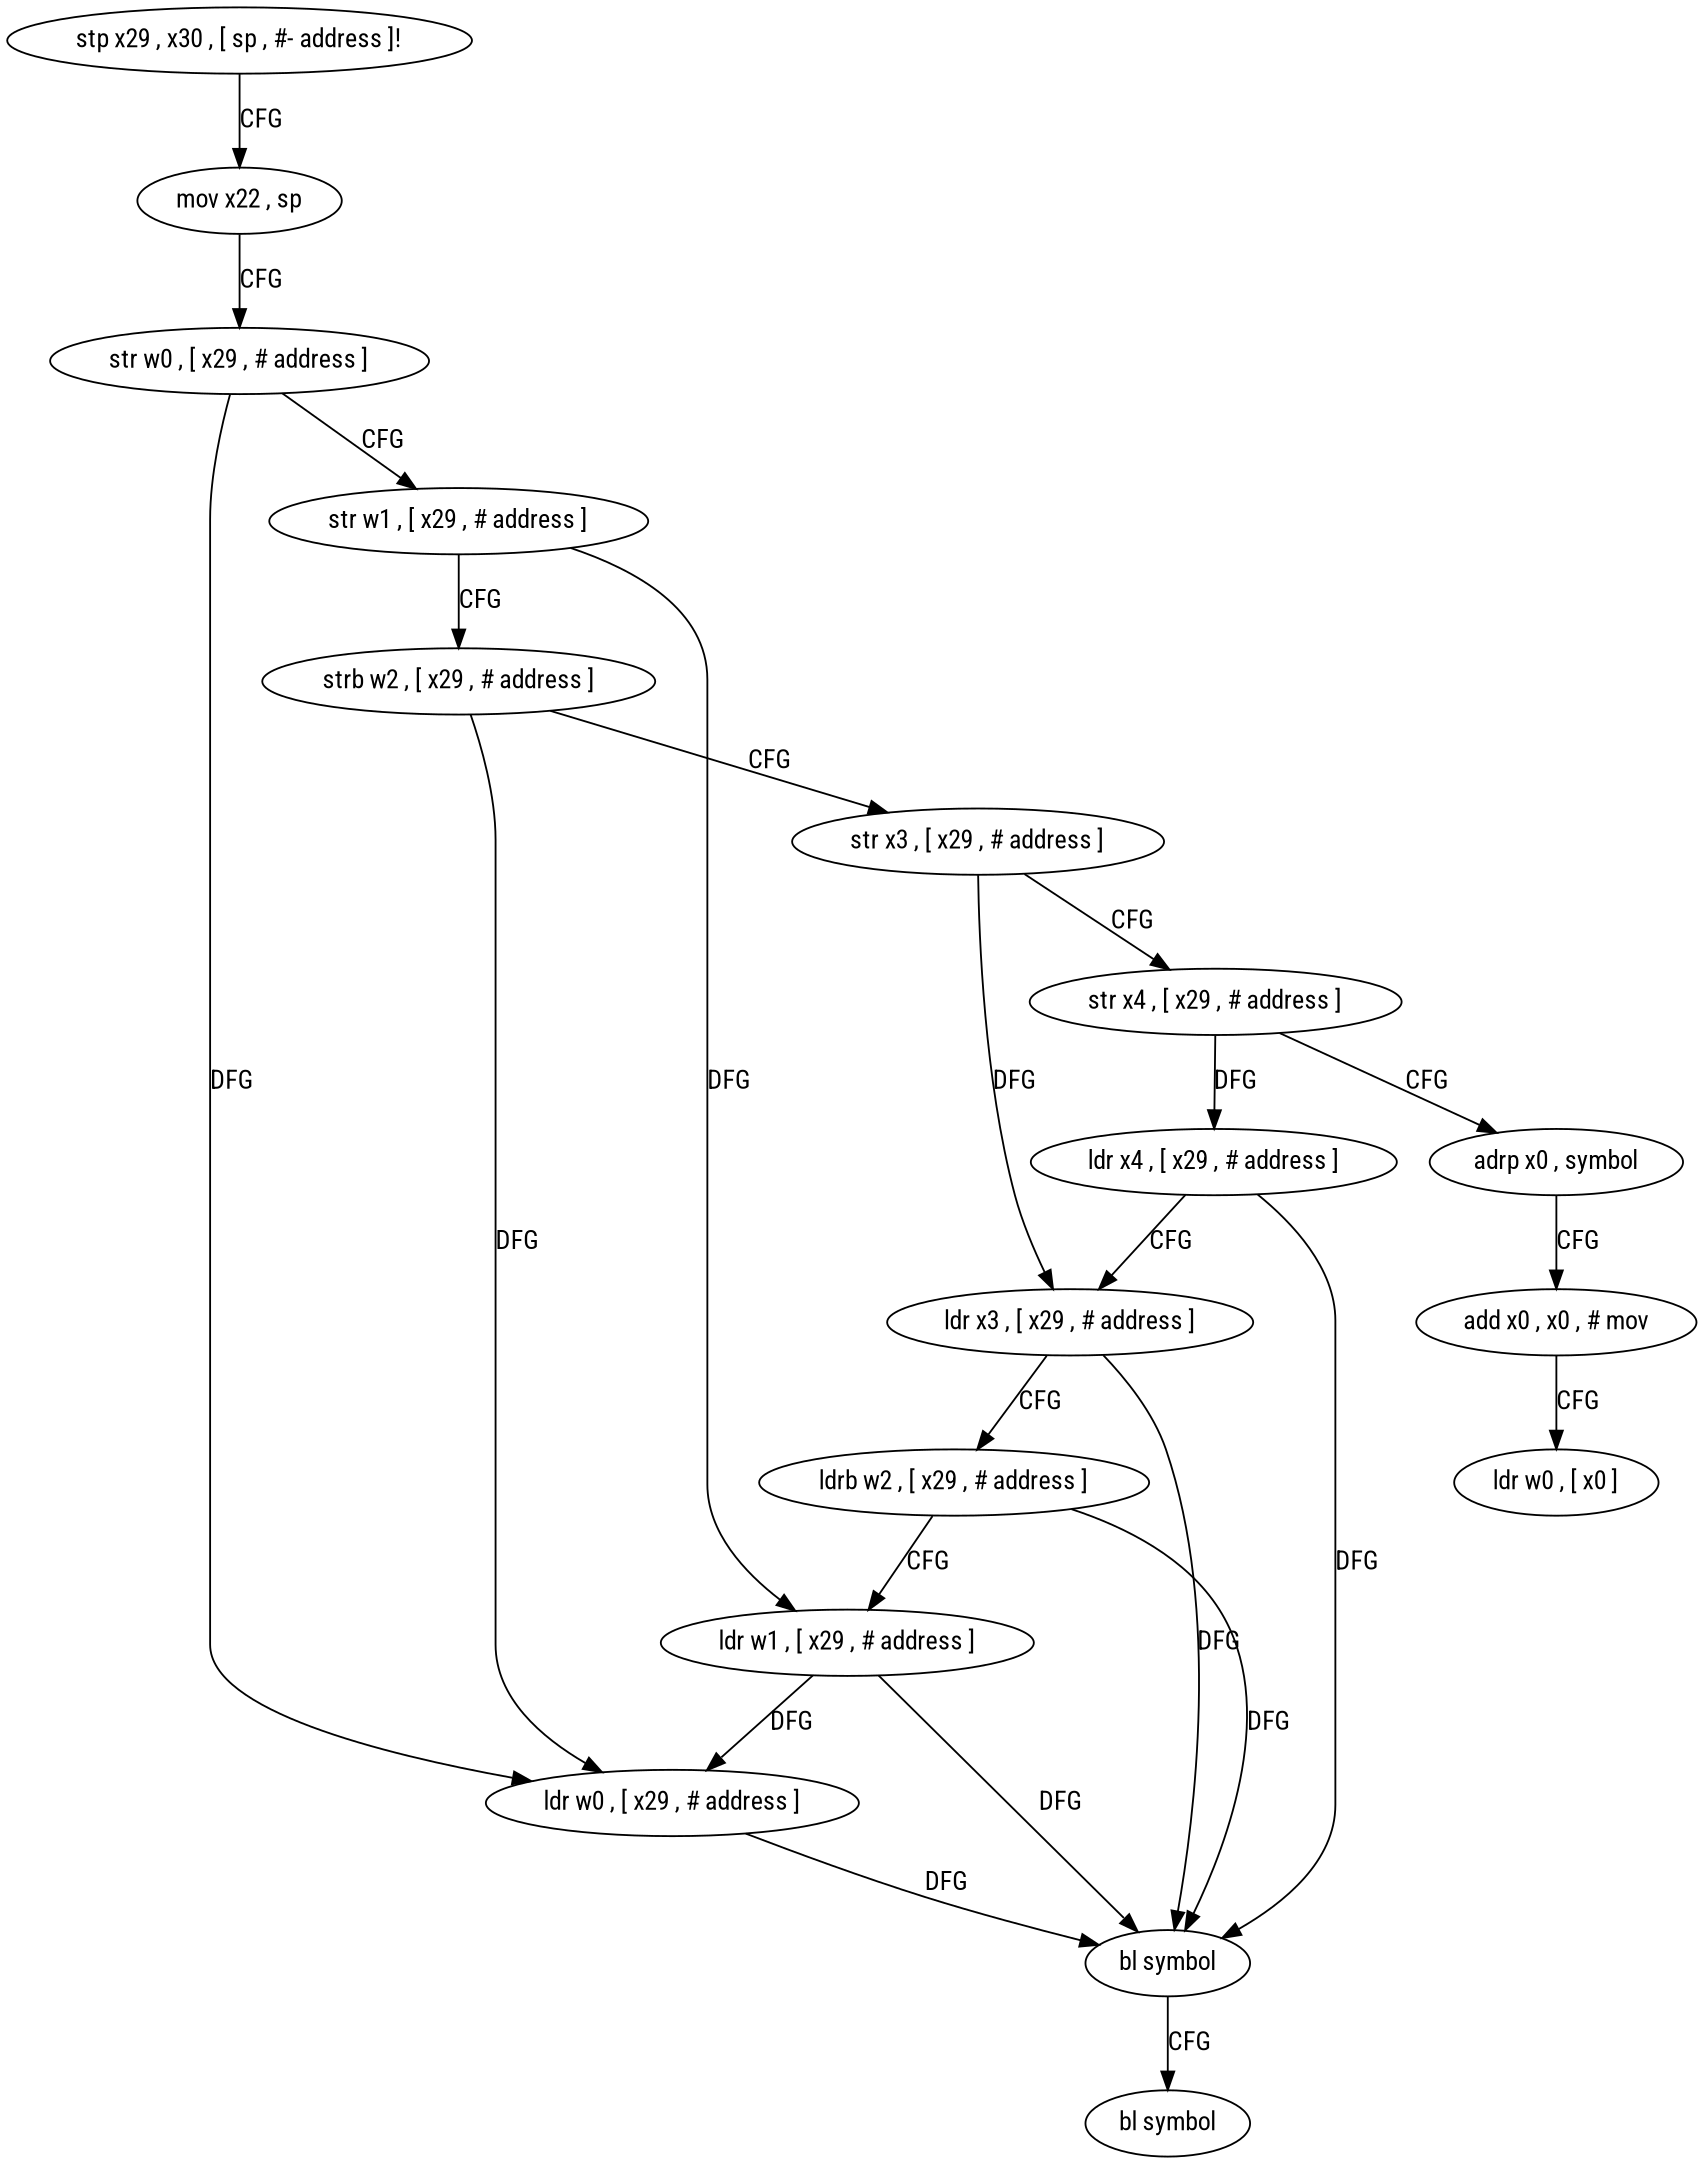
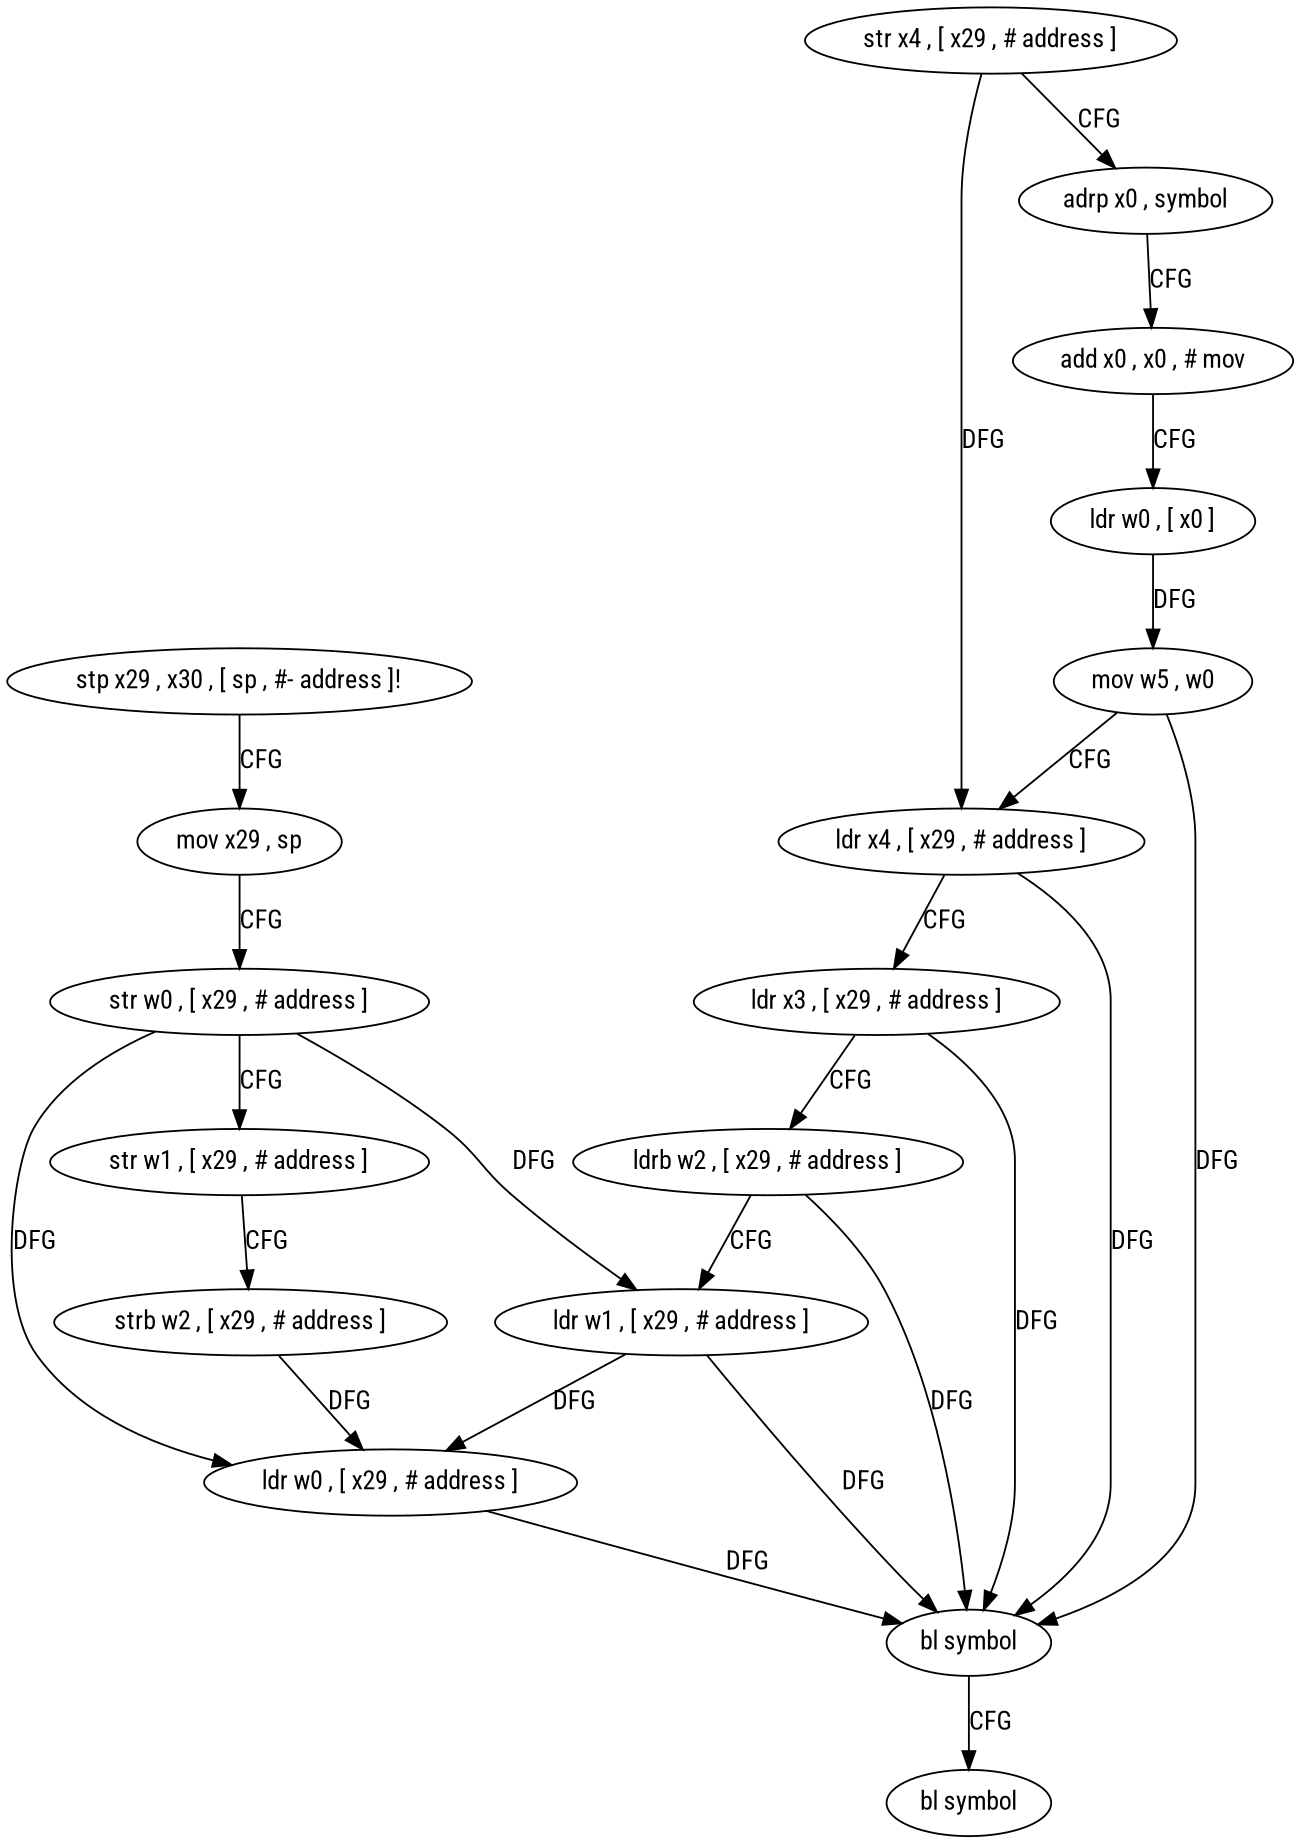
(240, 201) -> (240, 842)
none -> (1153, 681)
(978, 842) -> none
(707, 1051) -> (466, 1147)
